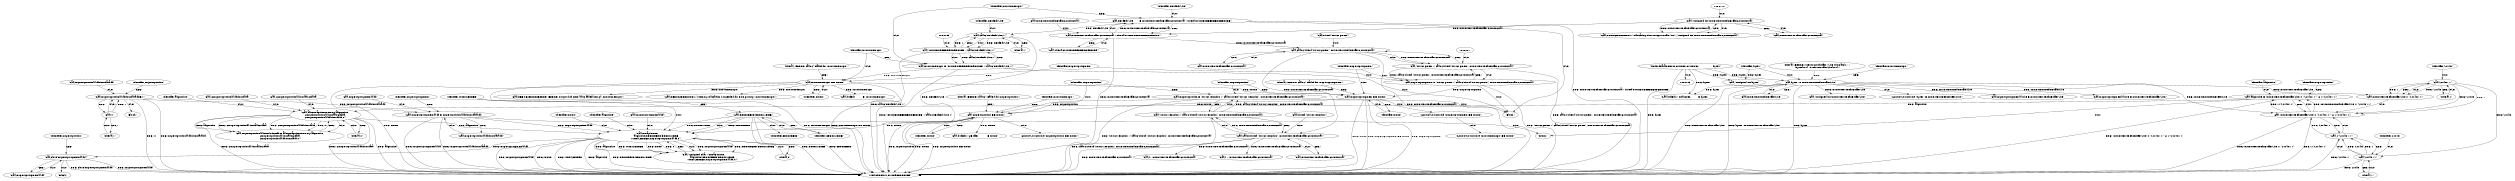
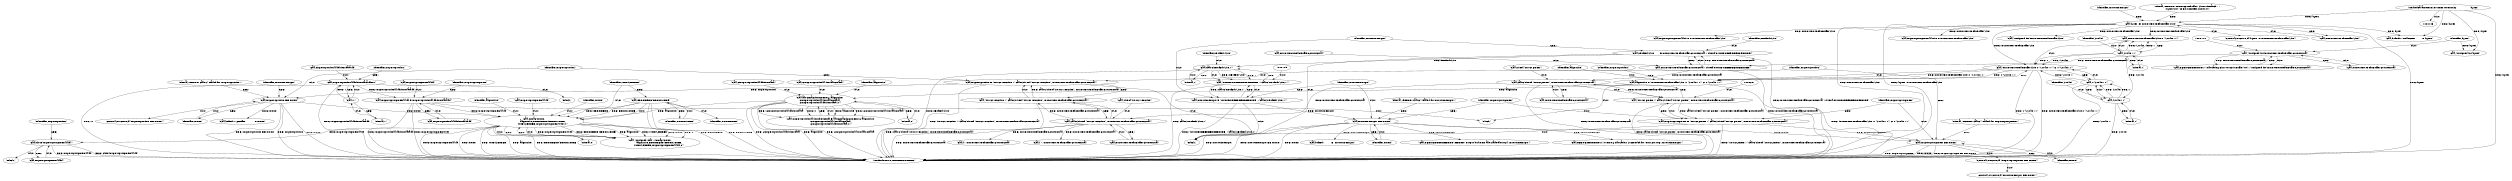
(1074, 50) -> none
(1779, 74) -> (2385, 47)
(1176, 104) -> none
